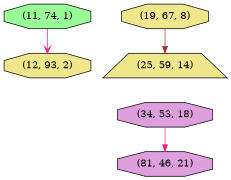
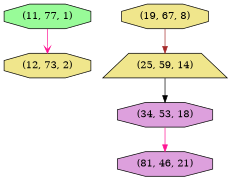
(47, 16) -> (47, 16)
(47, 66) -> (47, 66)
none -> (165, 87)
